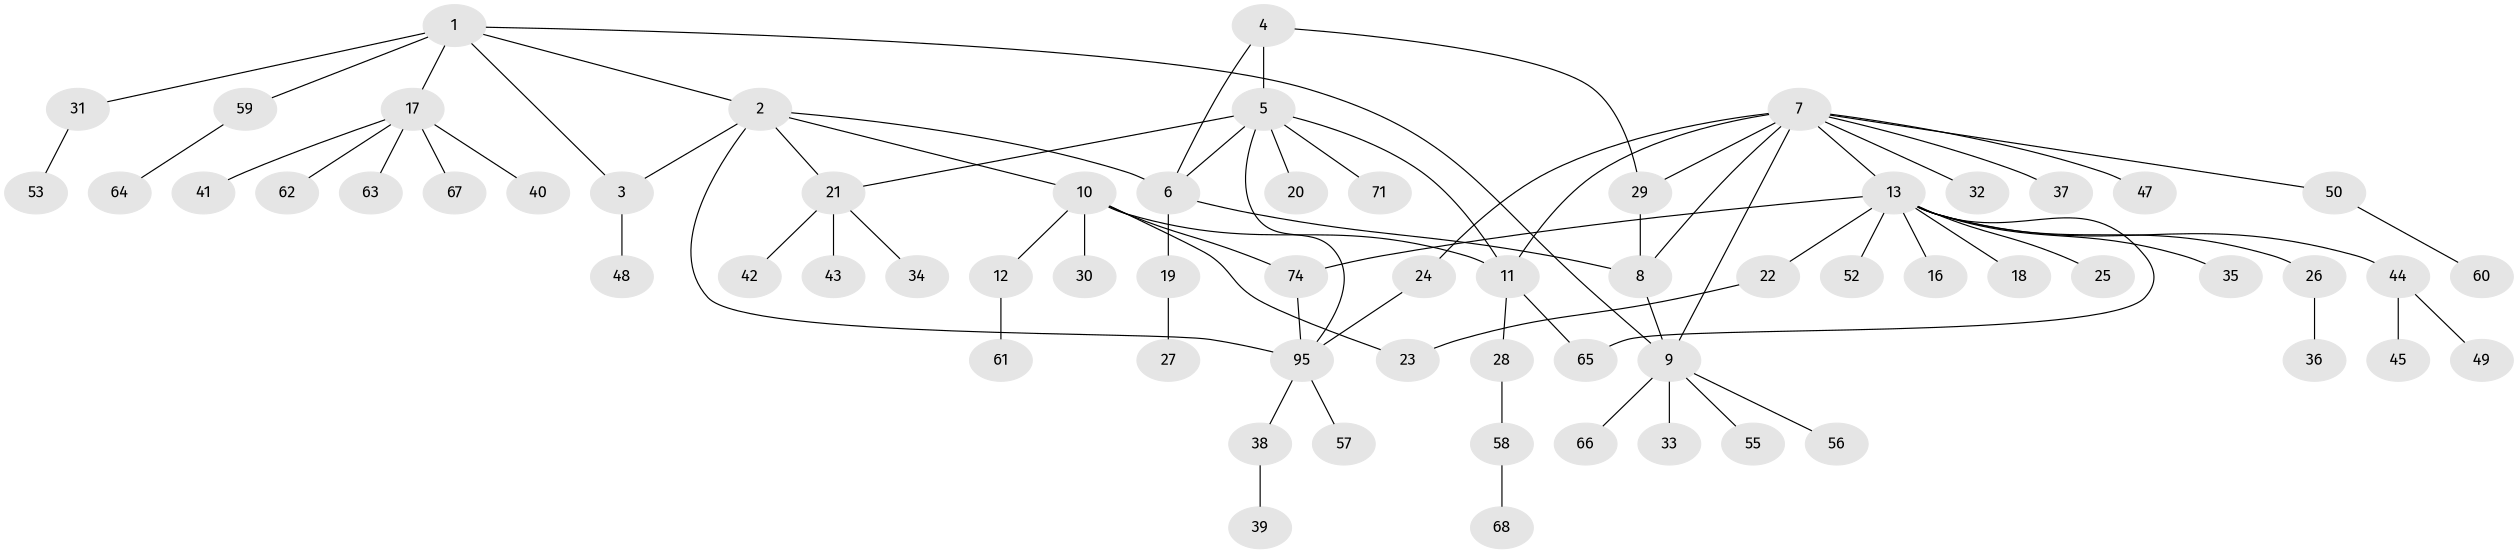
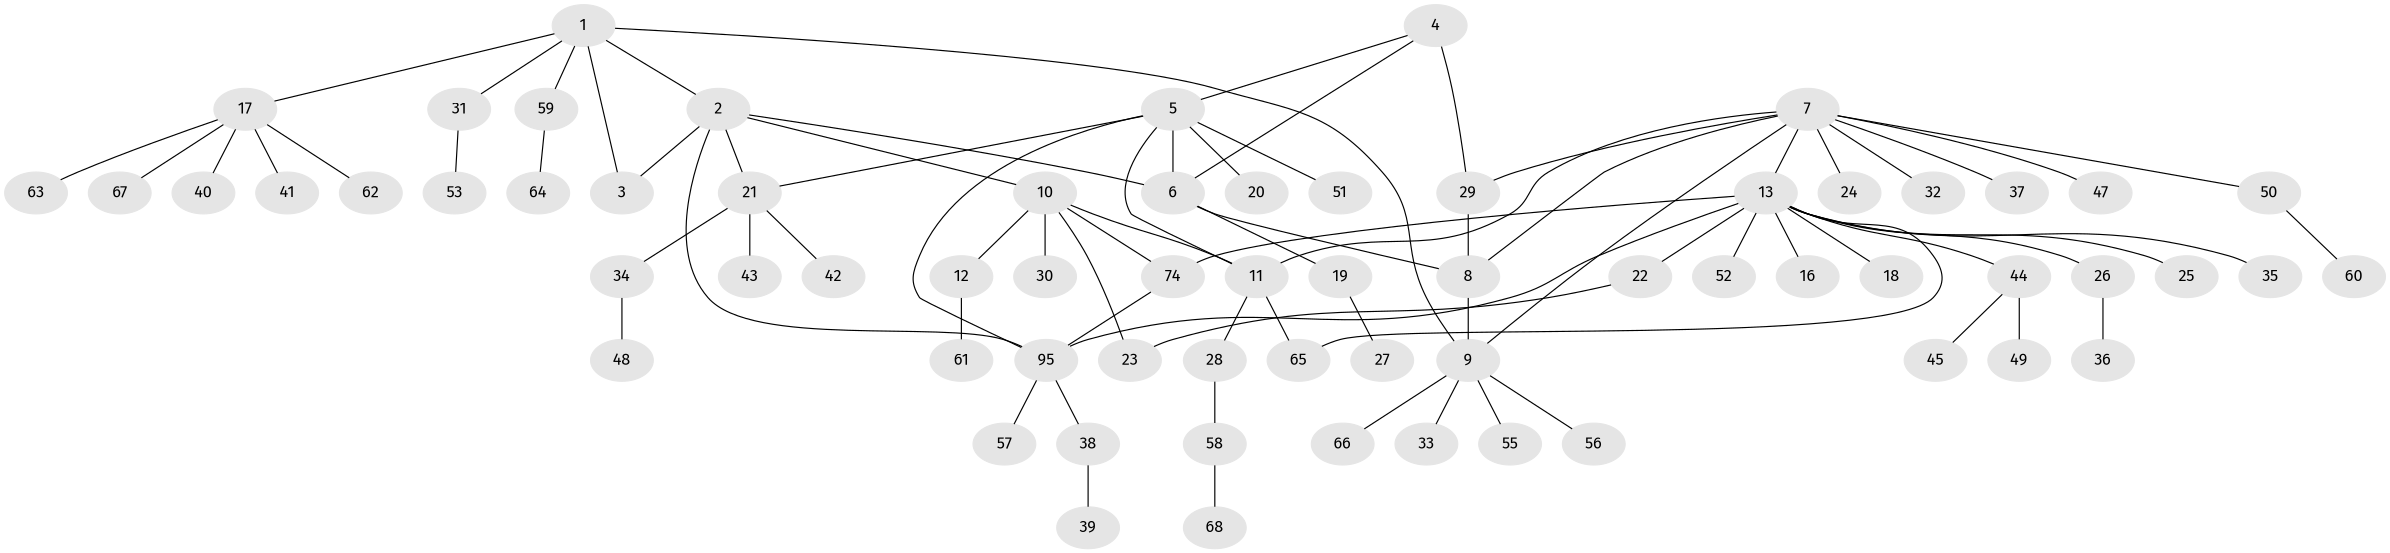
(1380, 193) -> (1340, 193)
(622, 235) -> (622, 319)
(1363, 319) -> (1396, 318)
